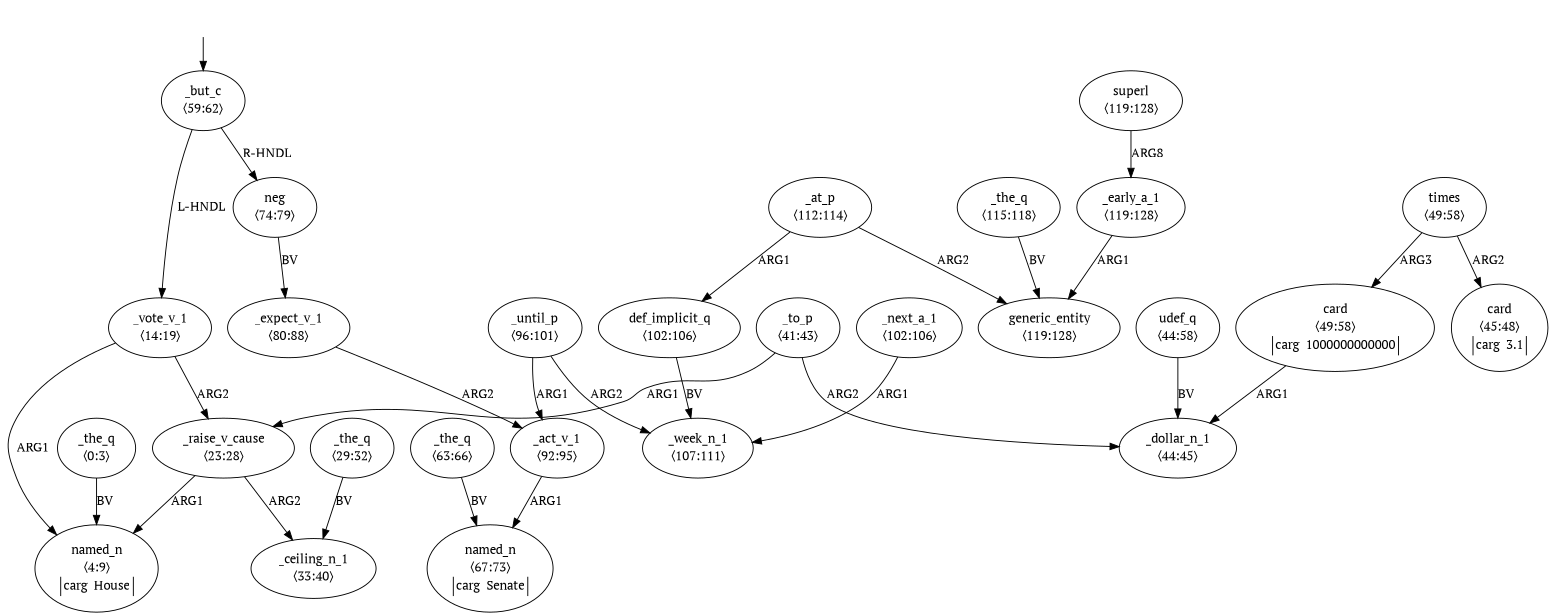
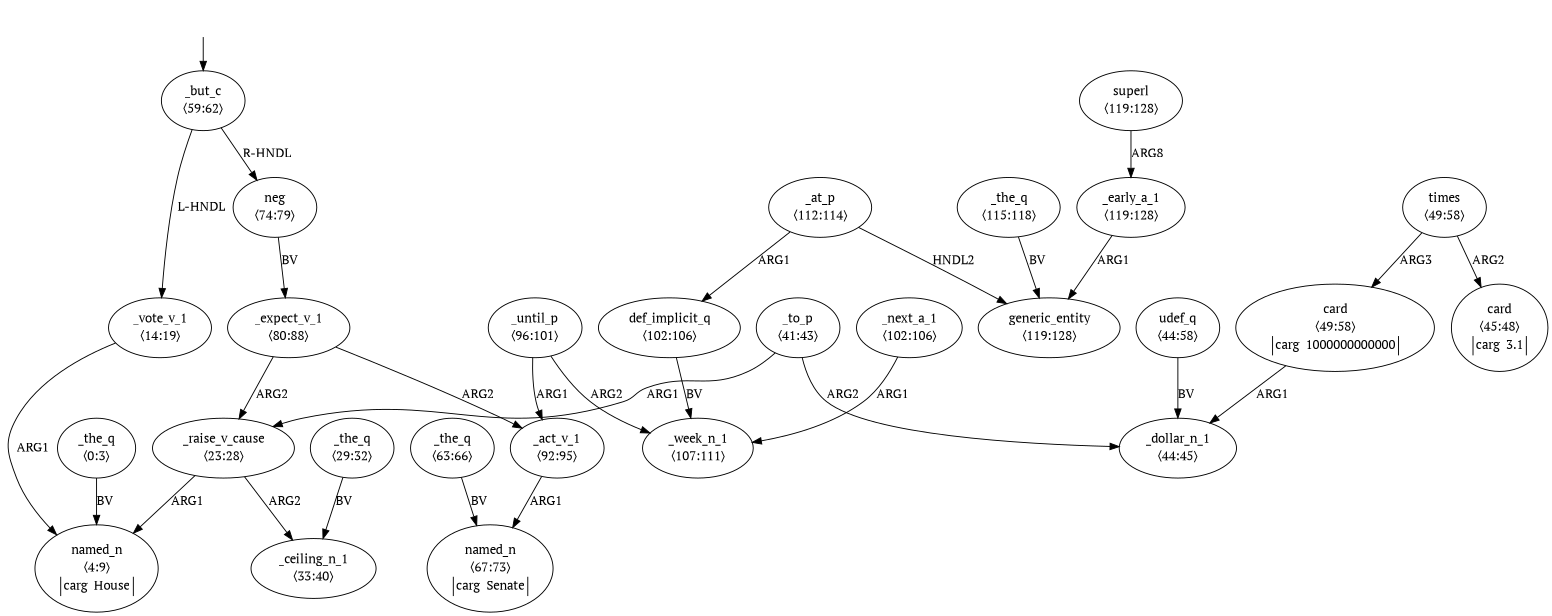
(954, 261) -> (954, 261)
(189, 383) -> (258, 384)
